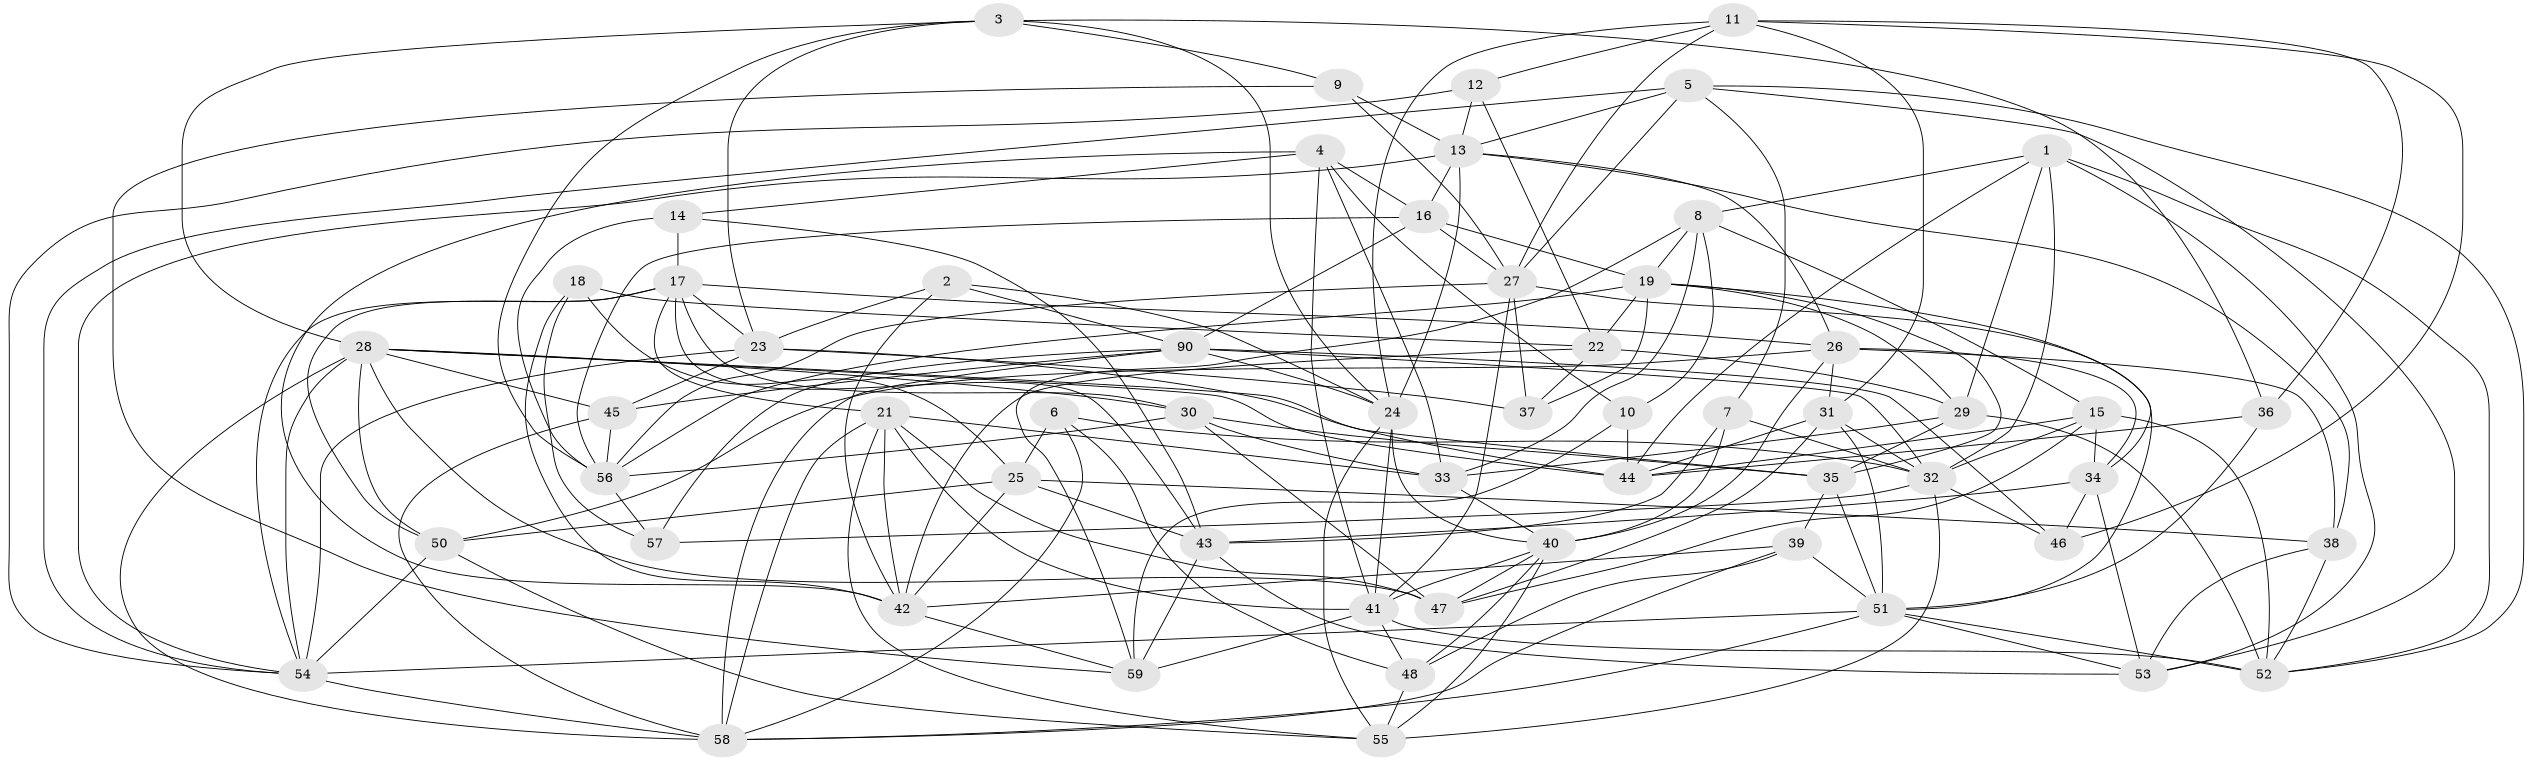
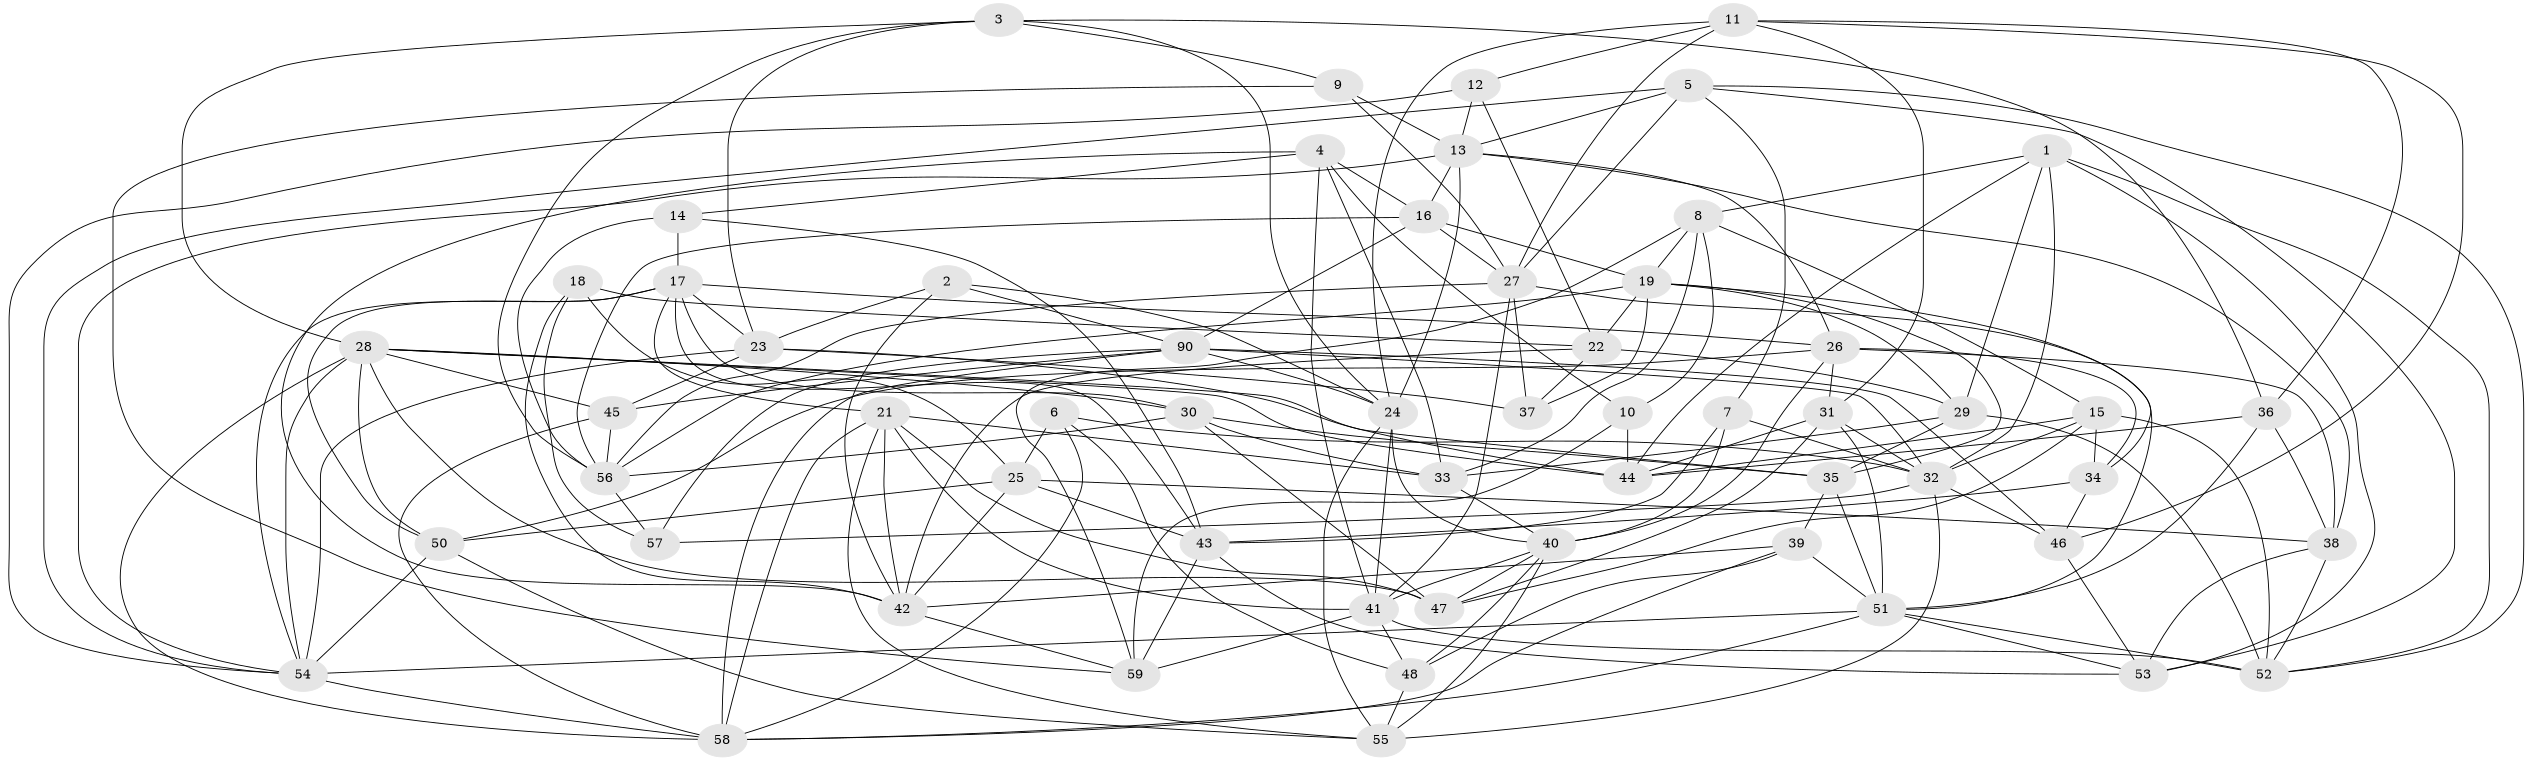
none -> (2302, 477)
(2118, 577) -> (2101, 609)
